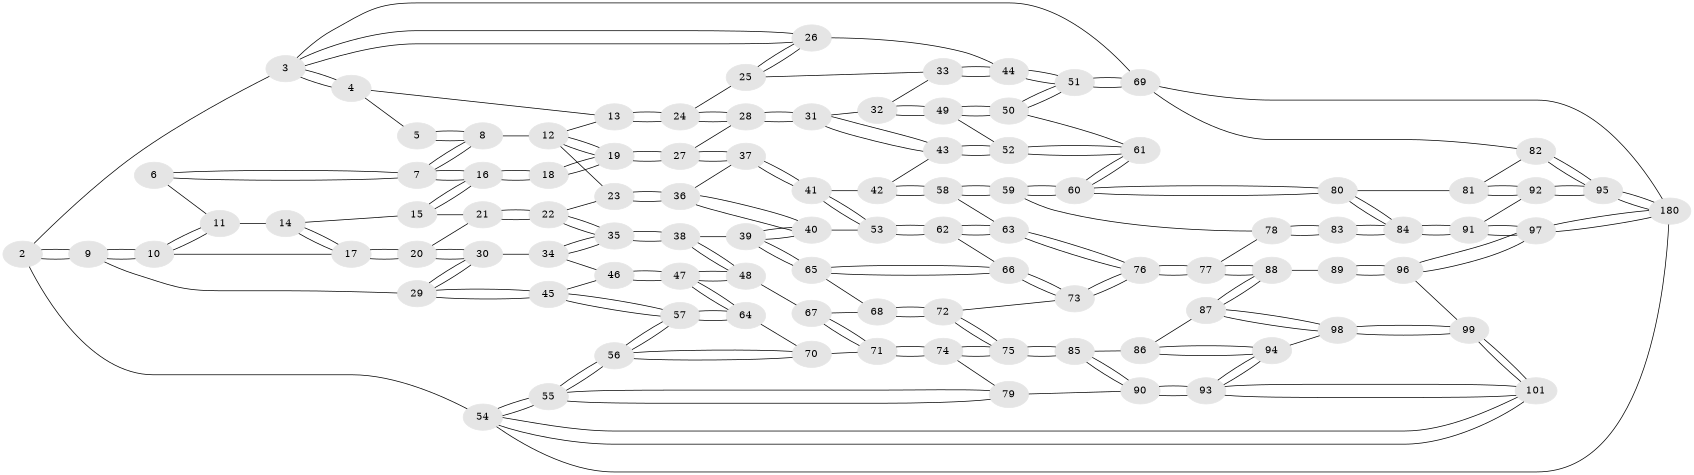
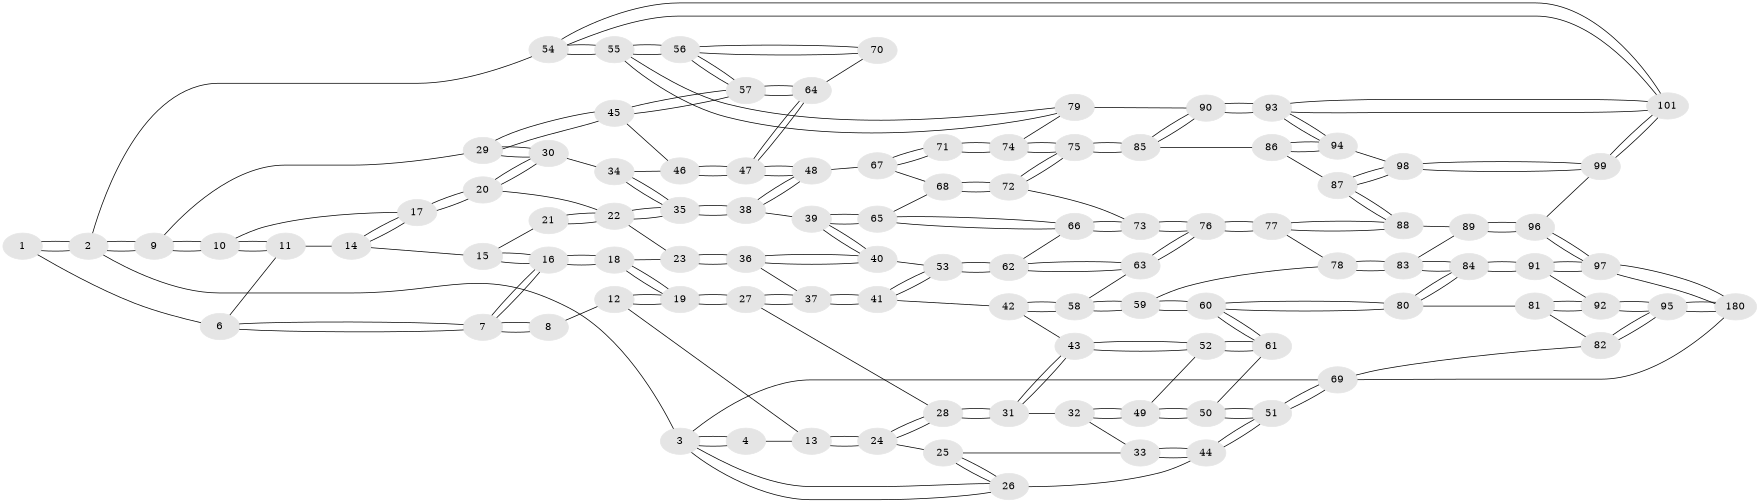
(417, 136) -> none
(581, 166) -> (647, 260)
(450, 234) -> (551, 197)
none -> (23, 246)
none -> (1436, 247)
(845, 353) -> none
(1164, 472) -> none
